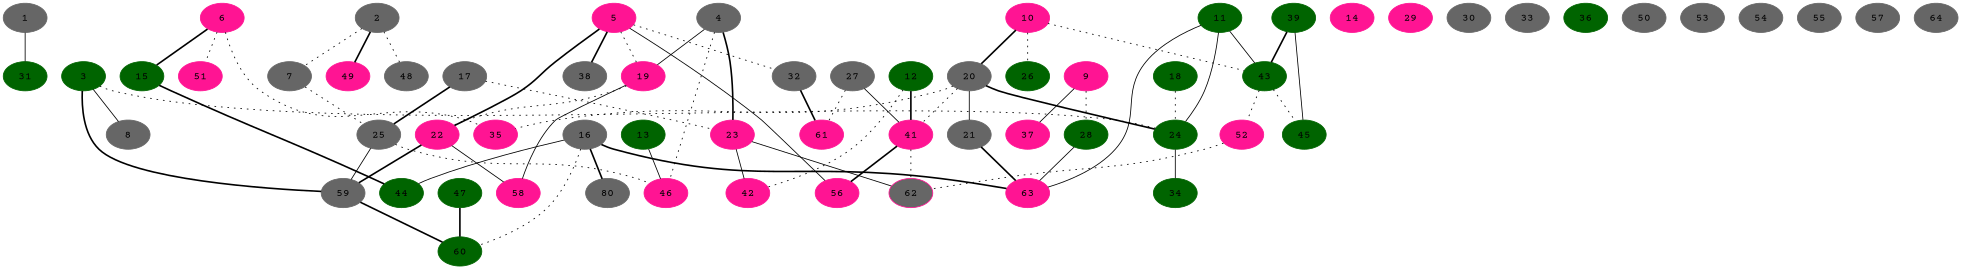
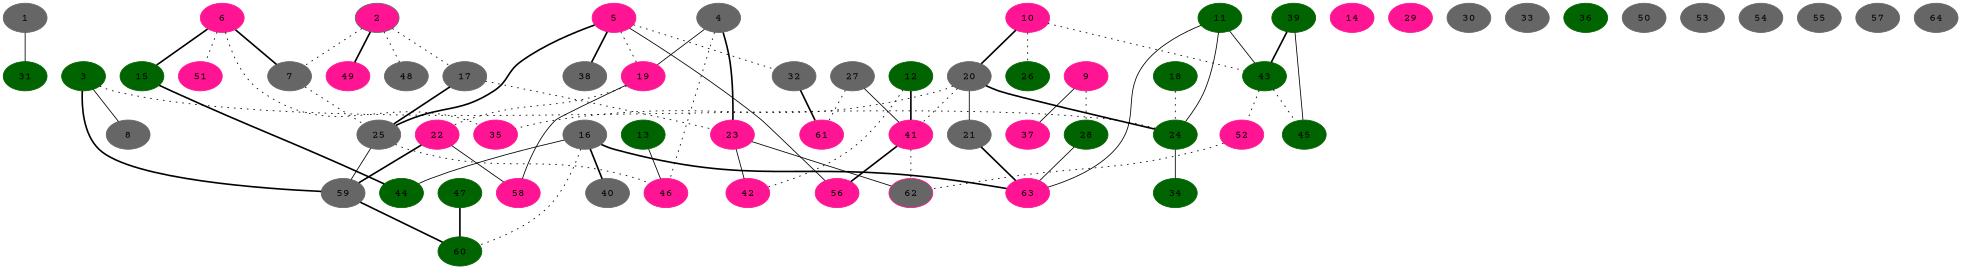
(377, 18) -> (377, 18)
none -> (256, 47)
none -> (421, 47)
(531, 83) -> (497, 89)
(608, 193) -> (608, 193)
